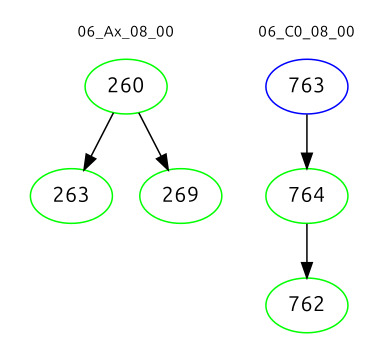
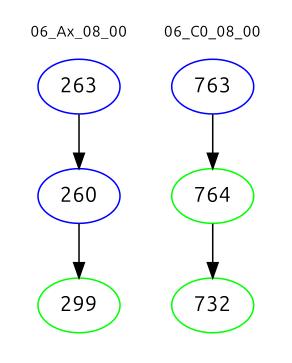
(126, 87) -> (79, 196)
(102, 135) -> (79, 134)
(71, 196) -> (79, 87)
(181, 196) -> (79, 305)
(307, 305) -> (213, 305)
